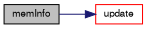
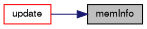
(72, 14) -> (64, 14)
